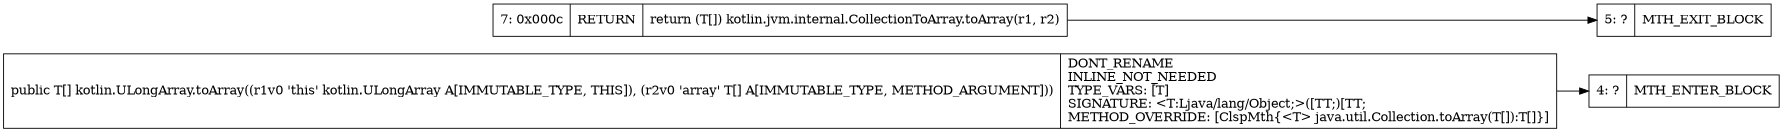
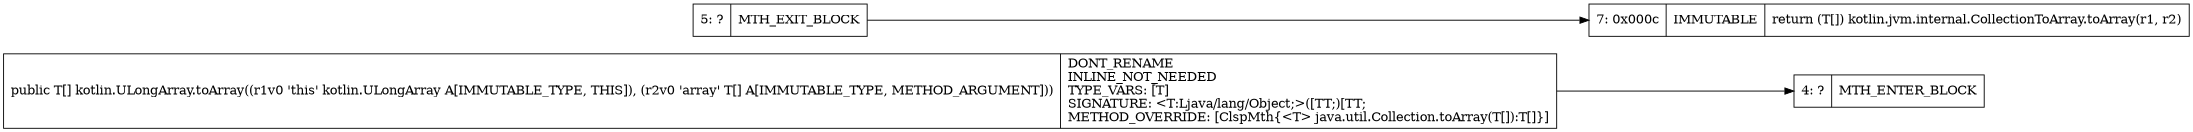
(607, 20) -> (1715, 20)
(1328, 20) -> (1223, 20)
